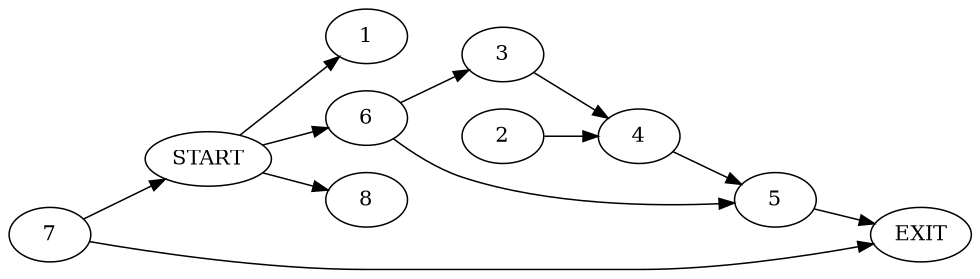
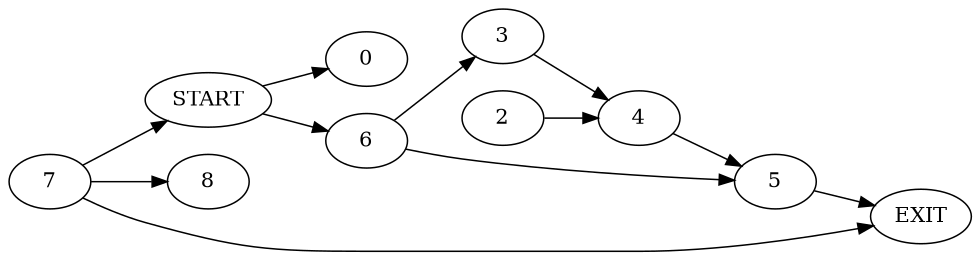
(367, 36) -> (367, 59)
(288, 180) -> (121, 182)
